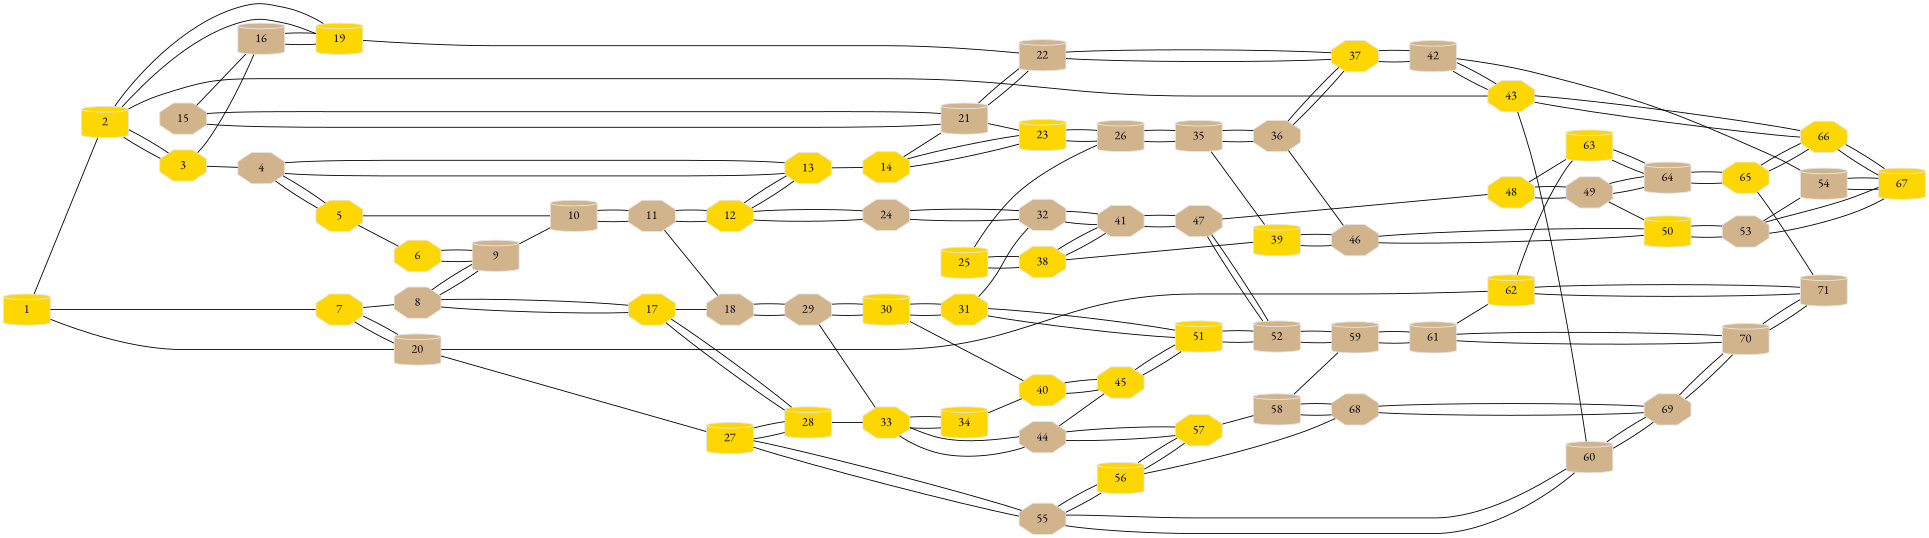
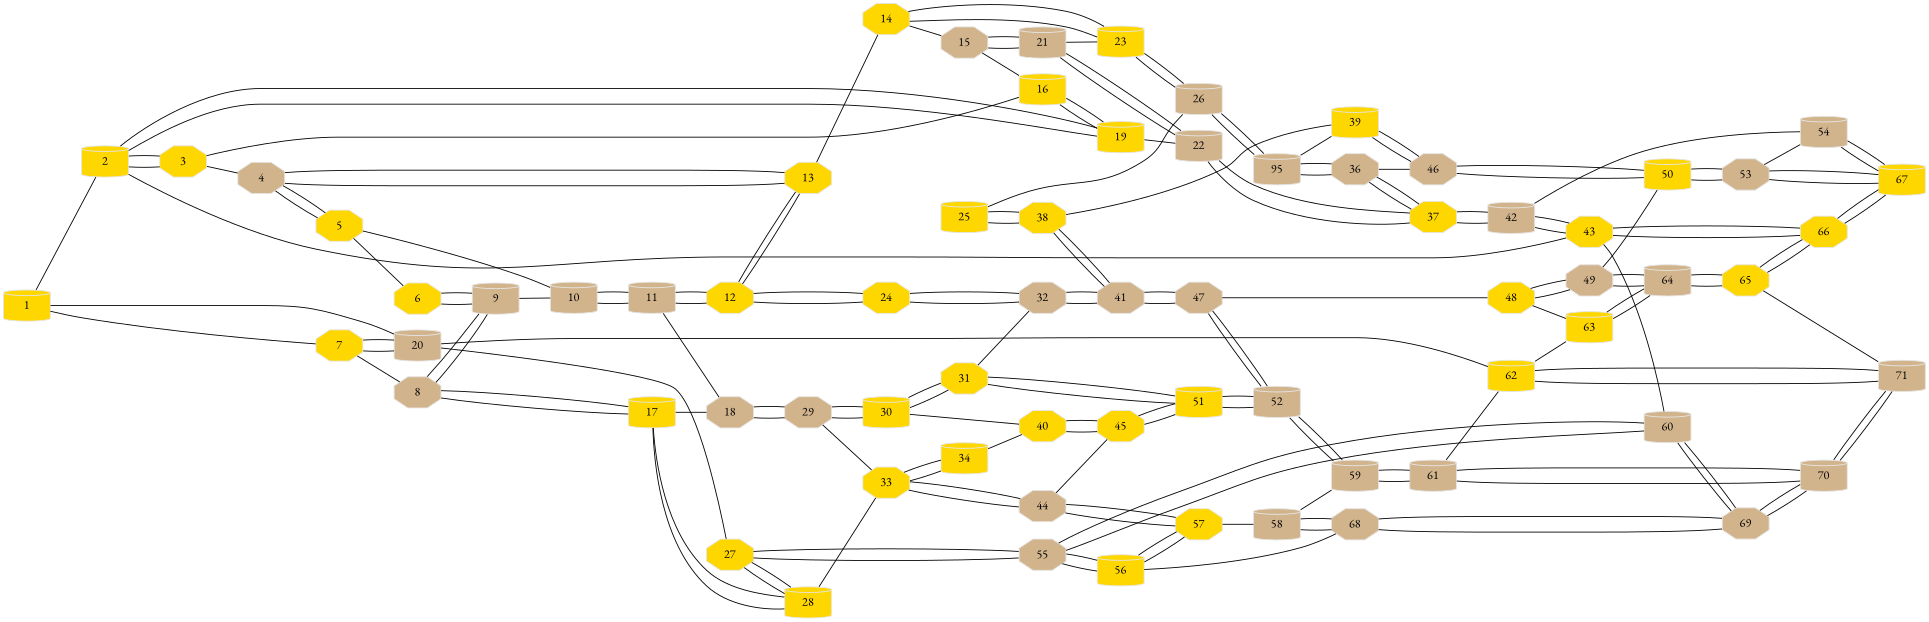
(261, 39) -> (1043, 89)
(1199, 136) -> (1277, 169)
(922, 145) -> (925, 31)
(886, 215) -> (886, 298)
(652, 216) -> (652, 298)
(652, 310) -> (652, 412)
(730, 438) -> (730, 555)
